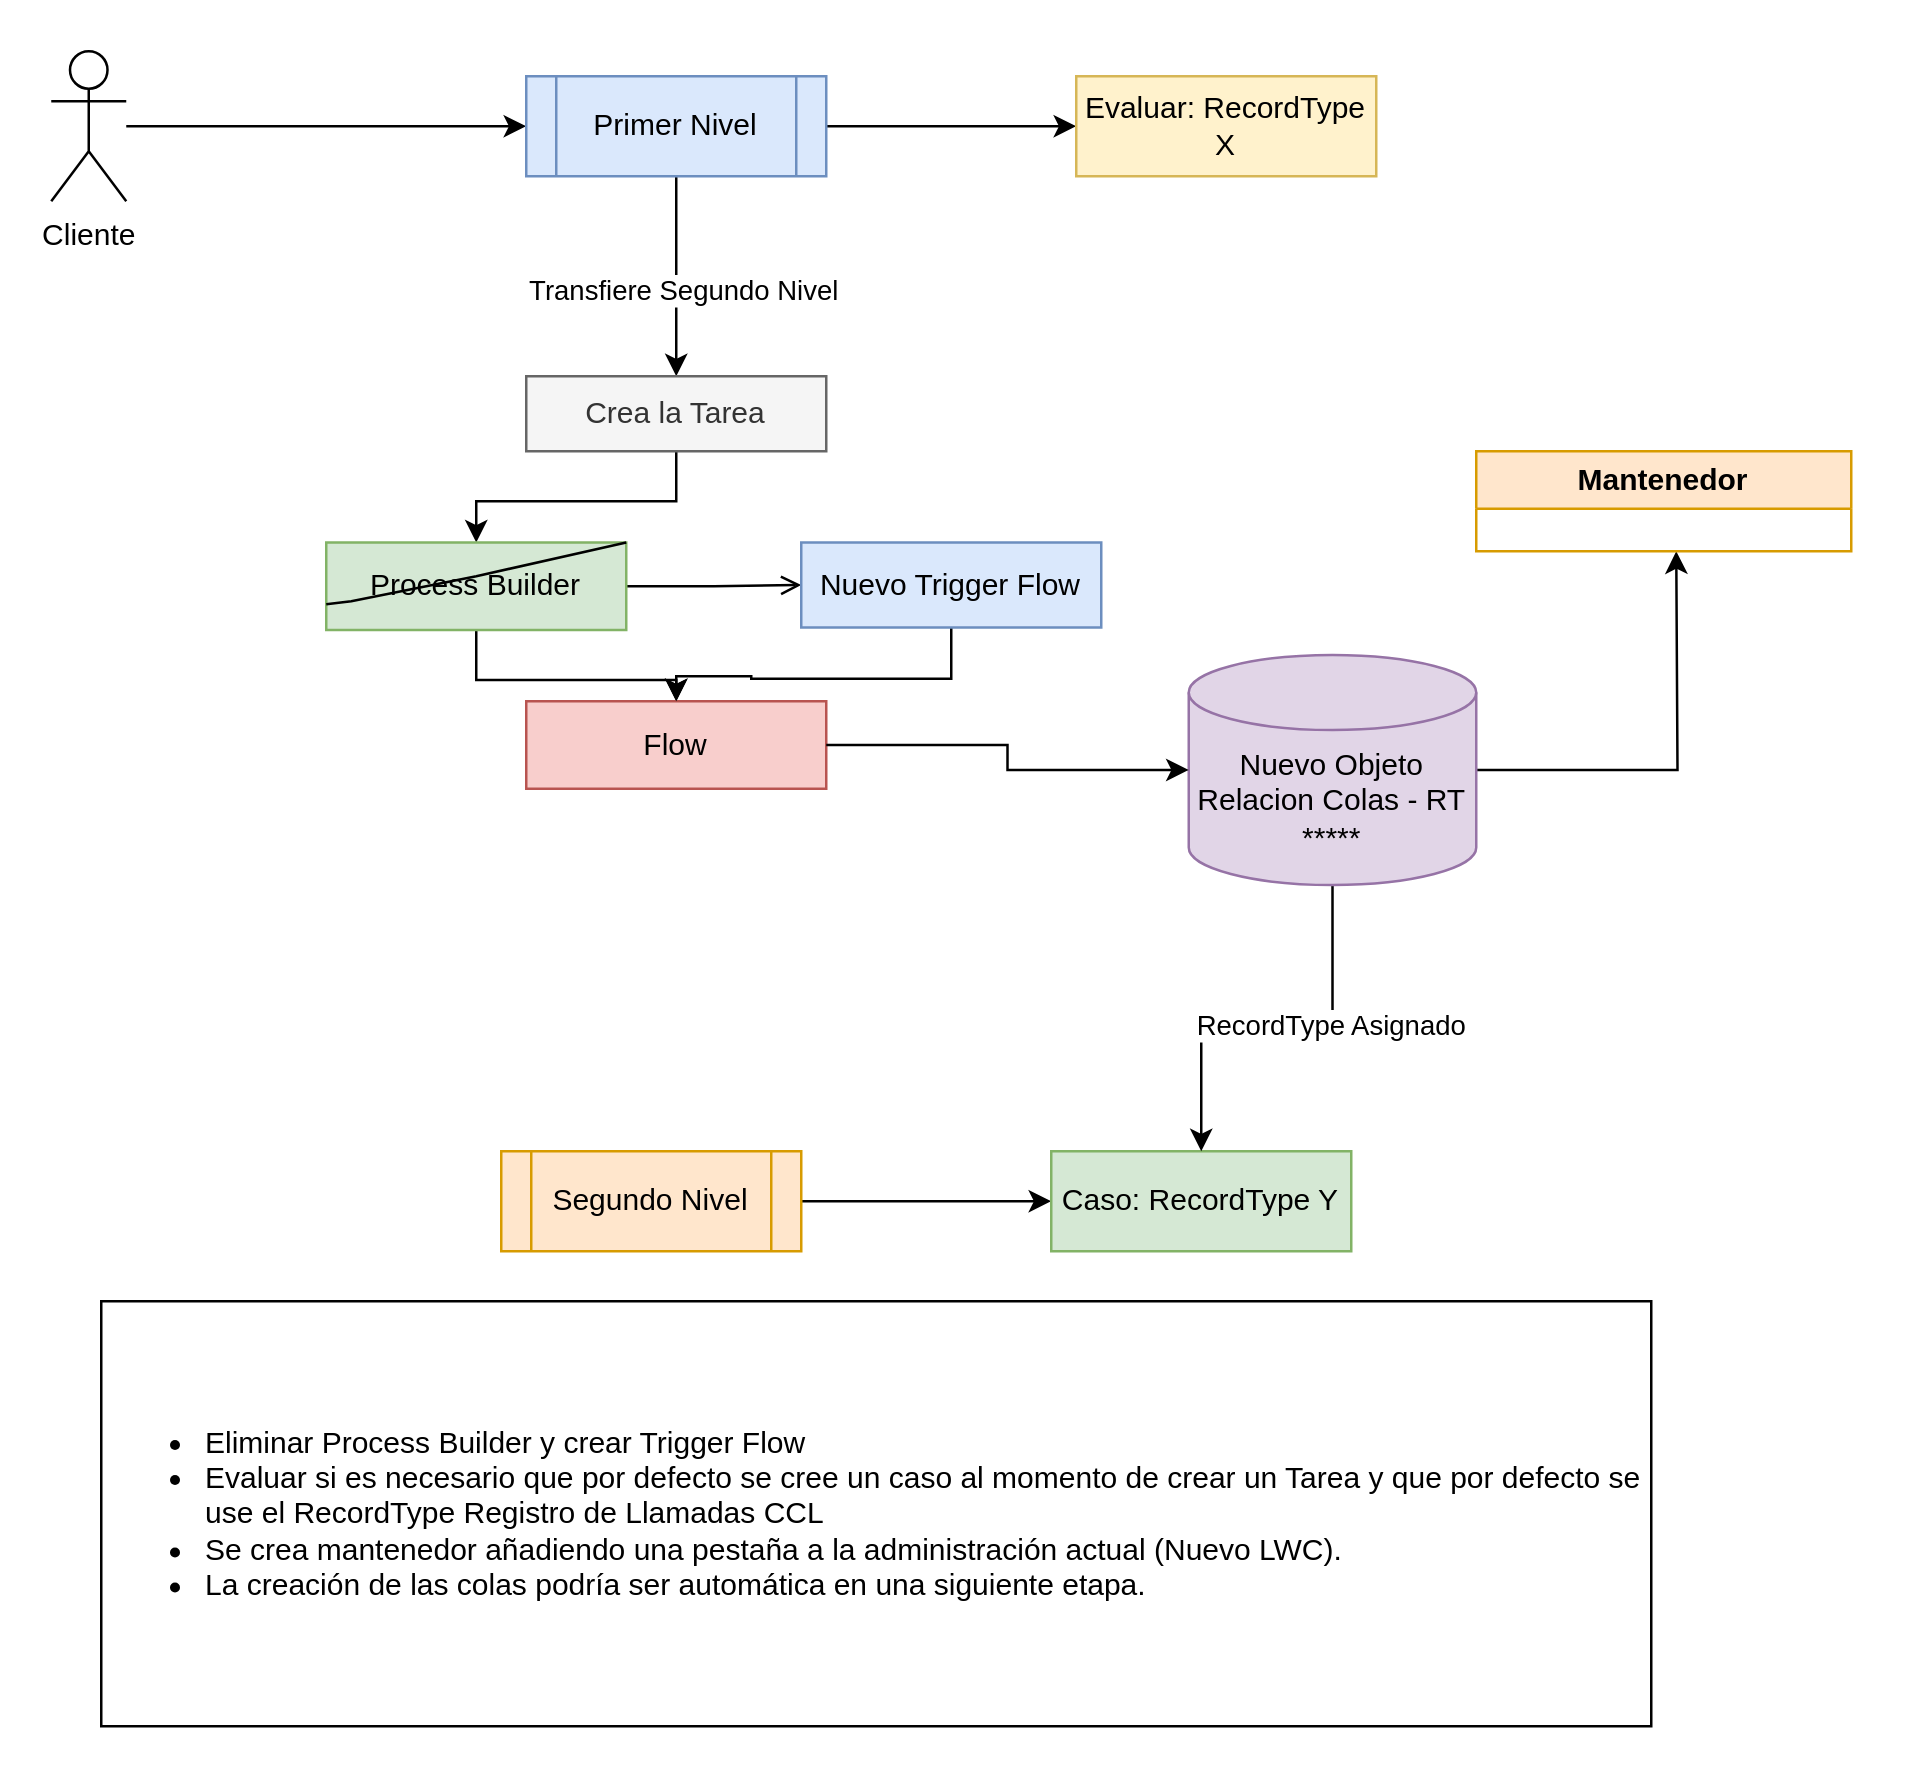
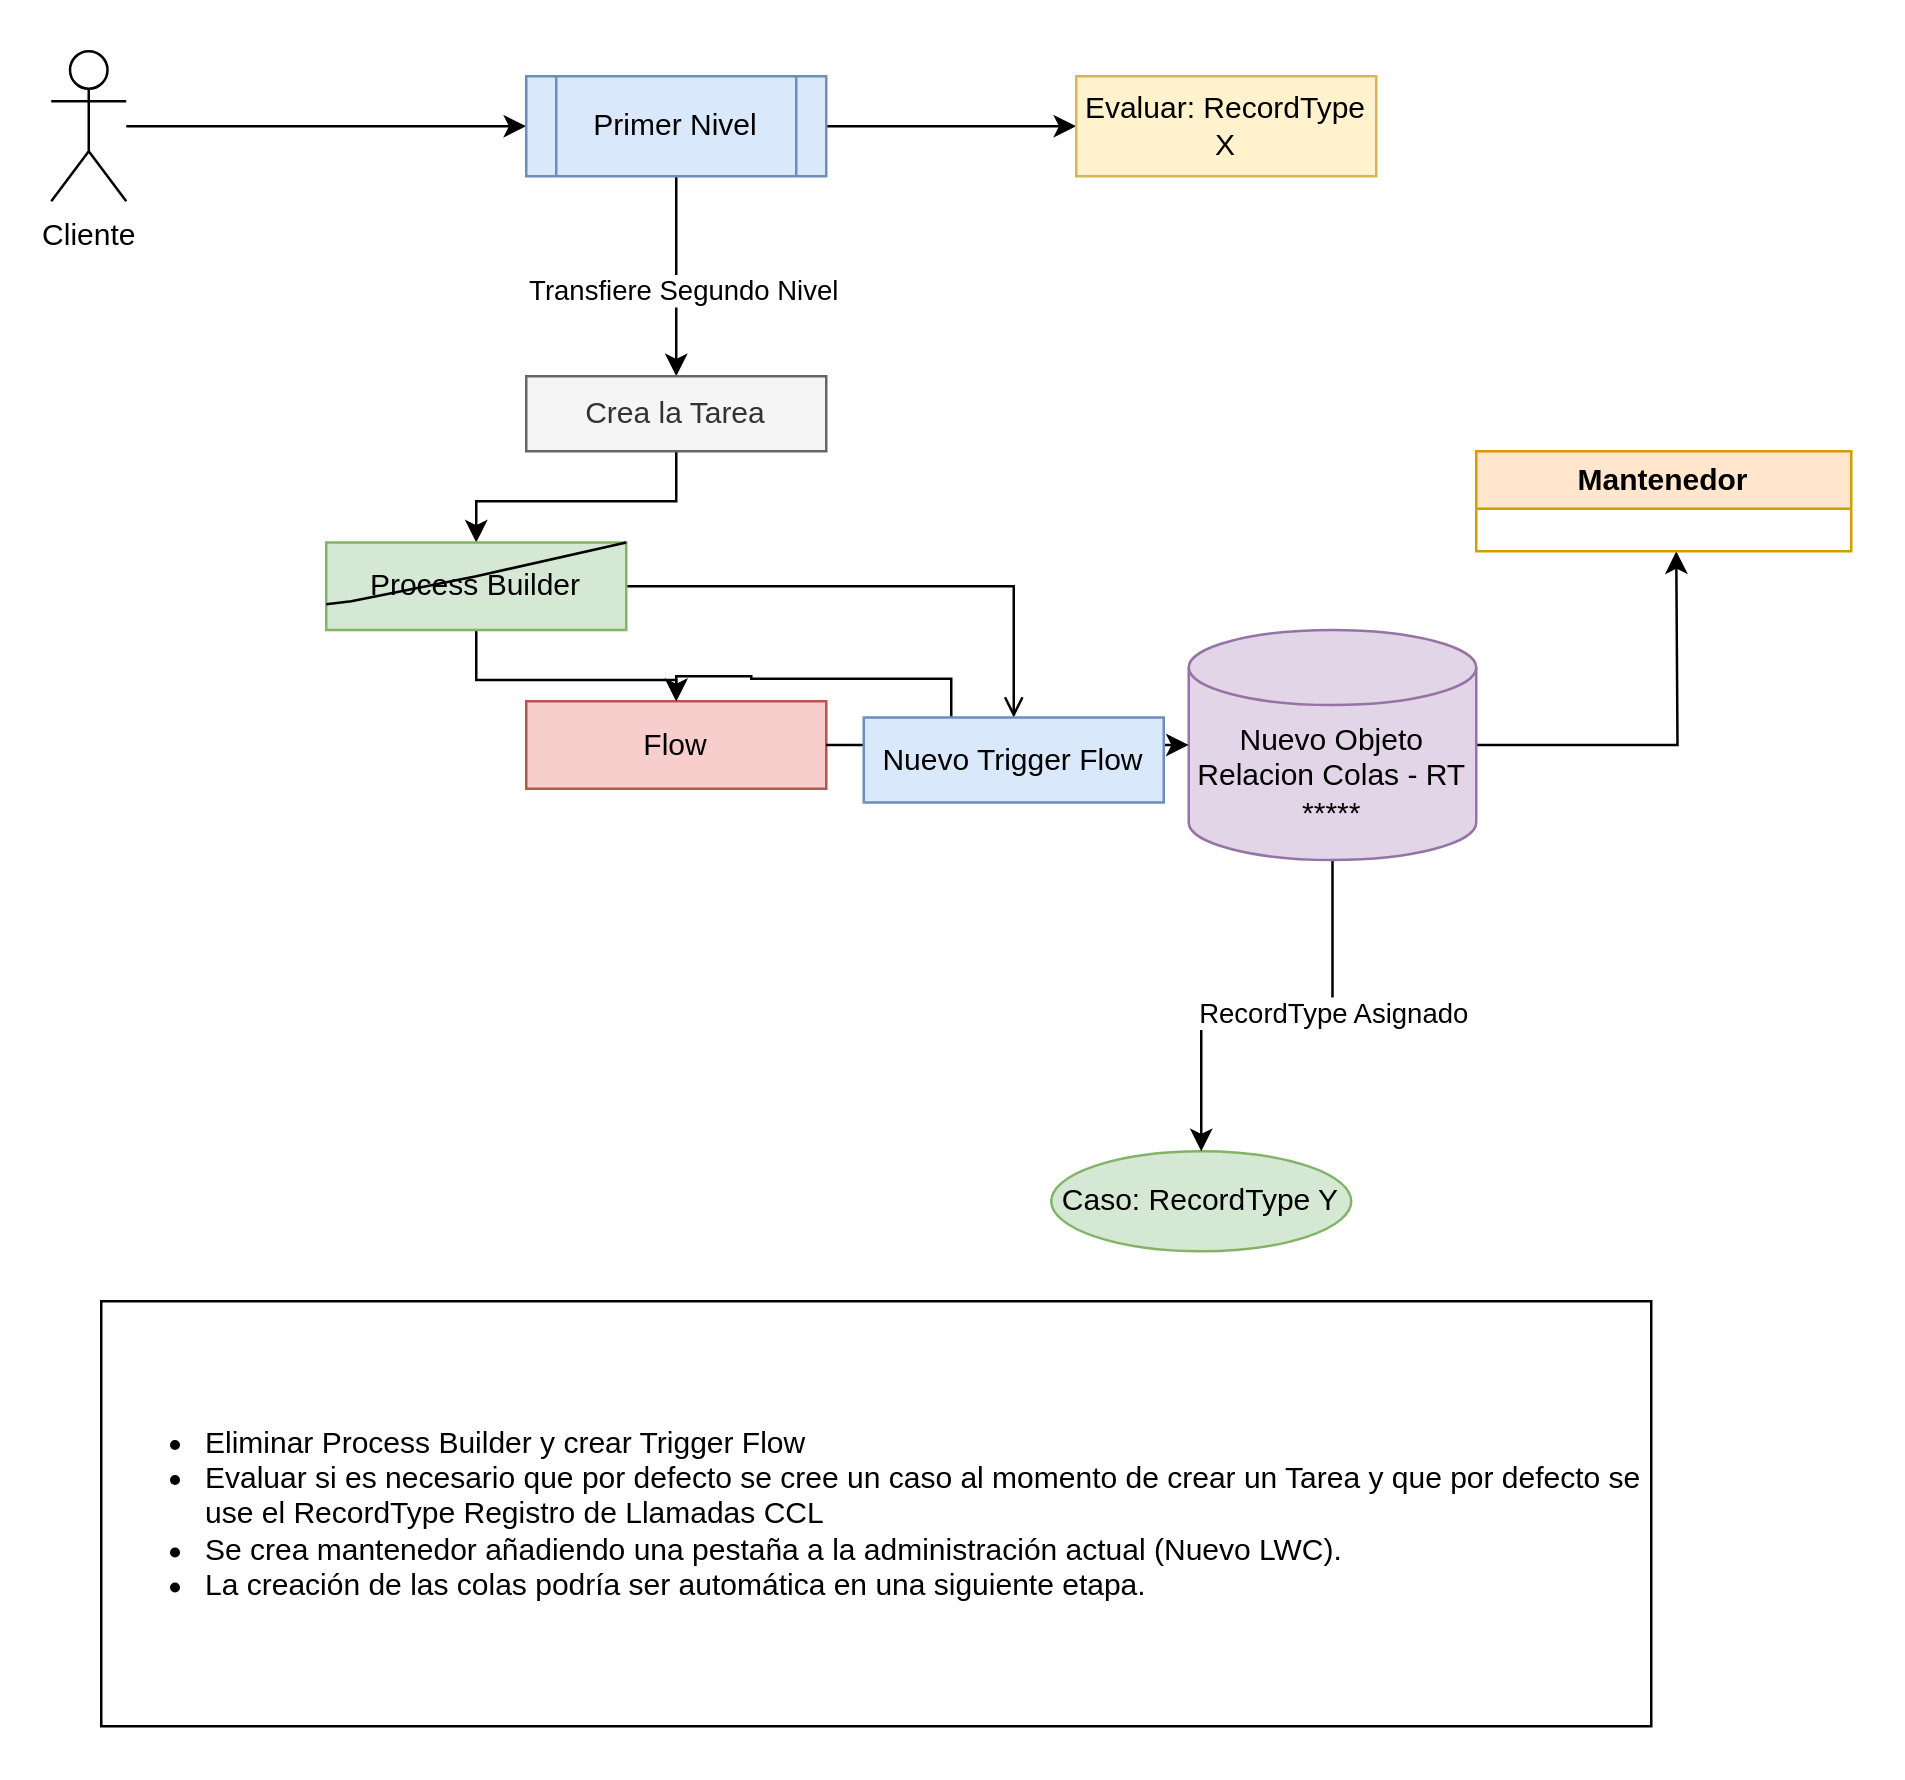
(951, 585) -> (1014, 760)
(1333, 770) -> (1333, 745)
(651, 1201) -> none
(918, 1201) -> none
(1201, 1201) -> (1201, 1201)
